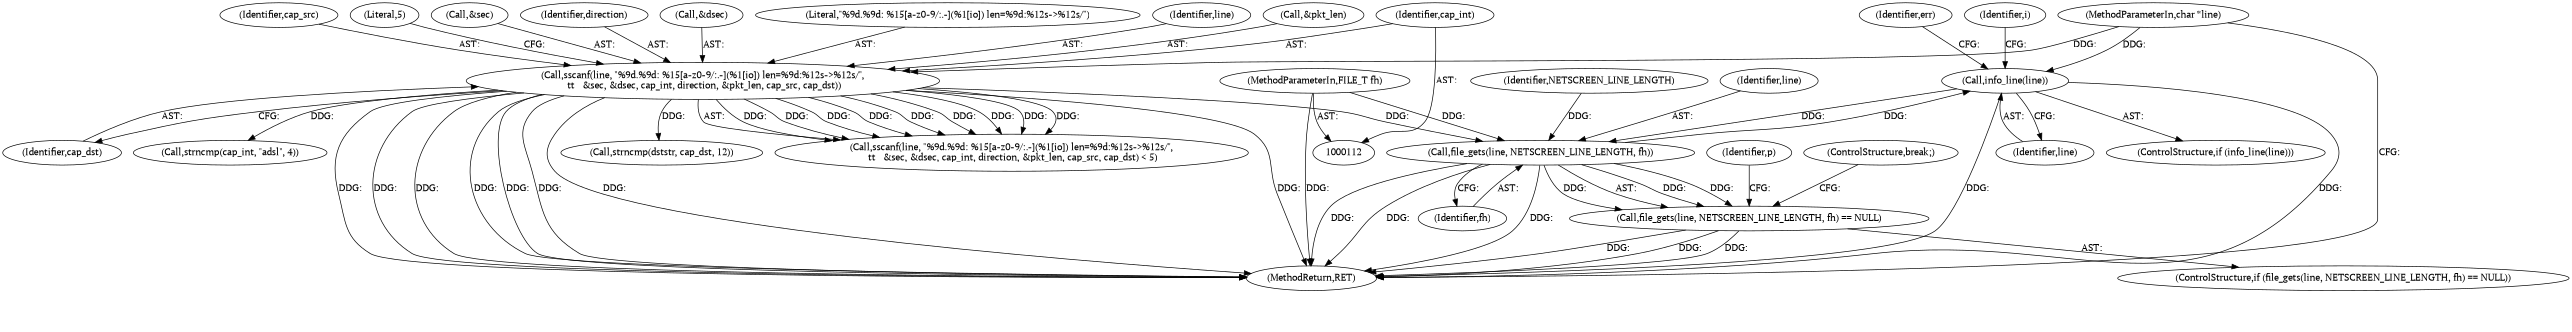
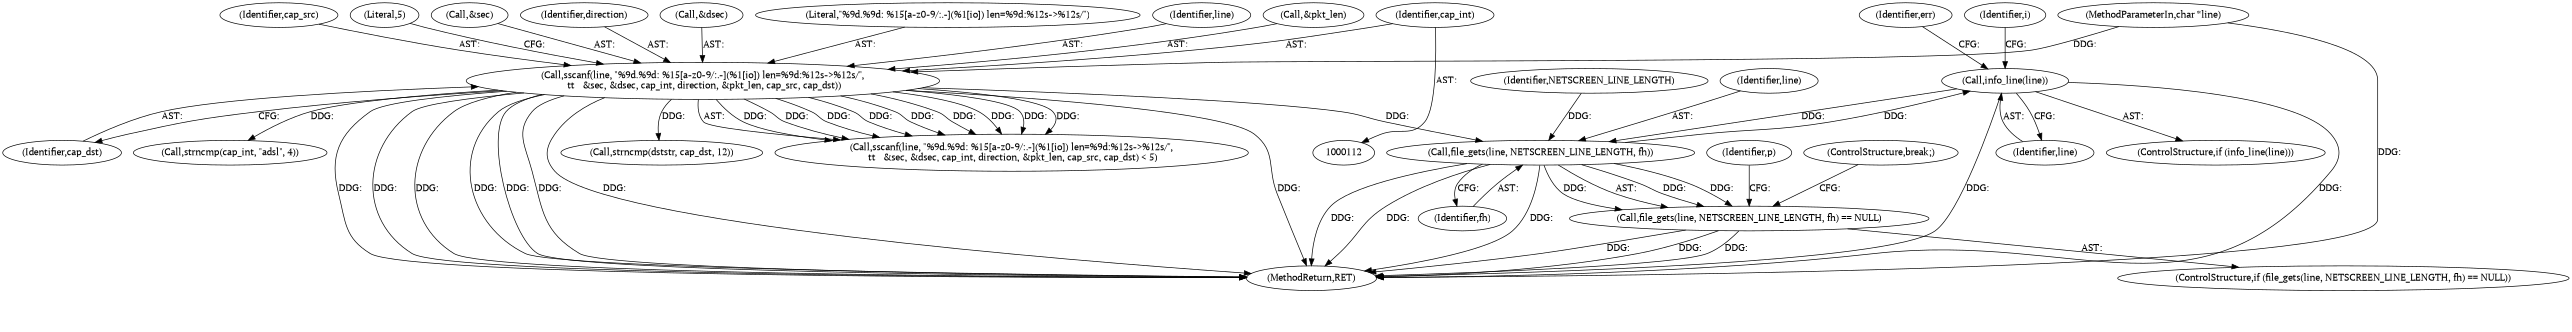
(2099, 54) -> none
(1315, 81) -> none
(2391, 153) -> (2391, 153)
